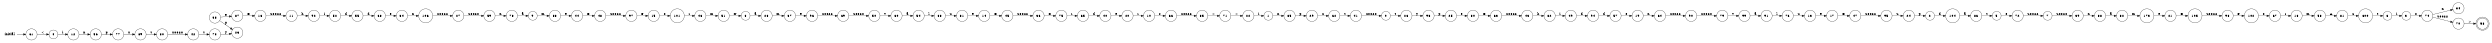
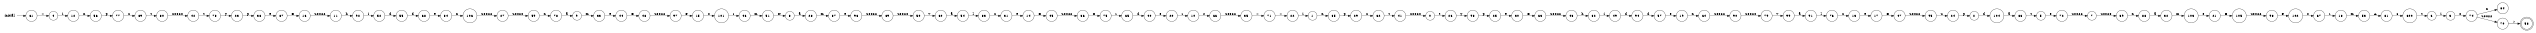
(2147, 16) -> (2191, 16)
(225, 24) -> (247, 16)
